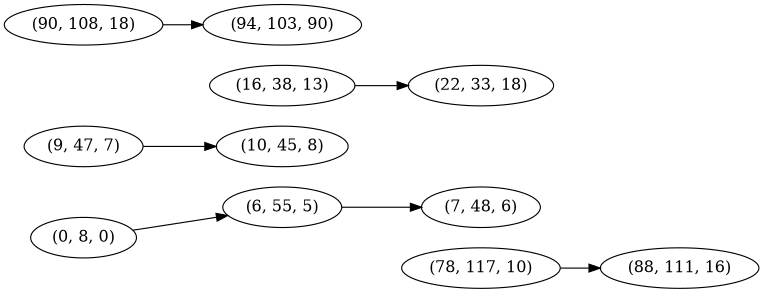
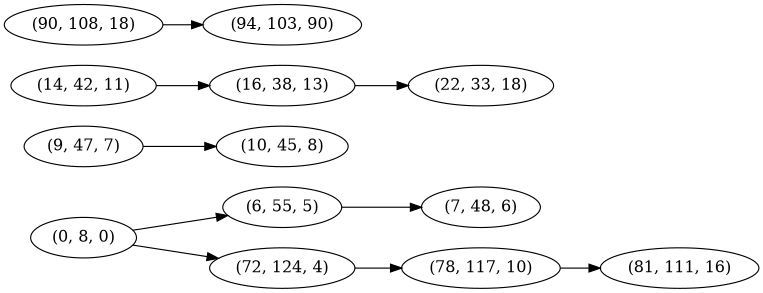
none -> (84, 86)
none -> (282, 268)
(680, 268) -> (680, 268)
